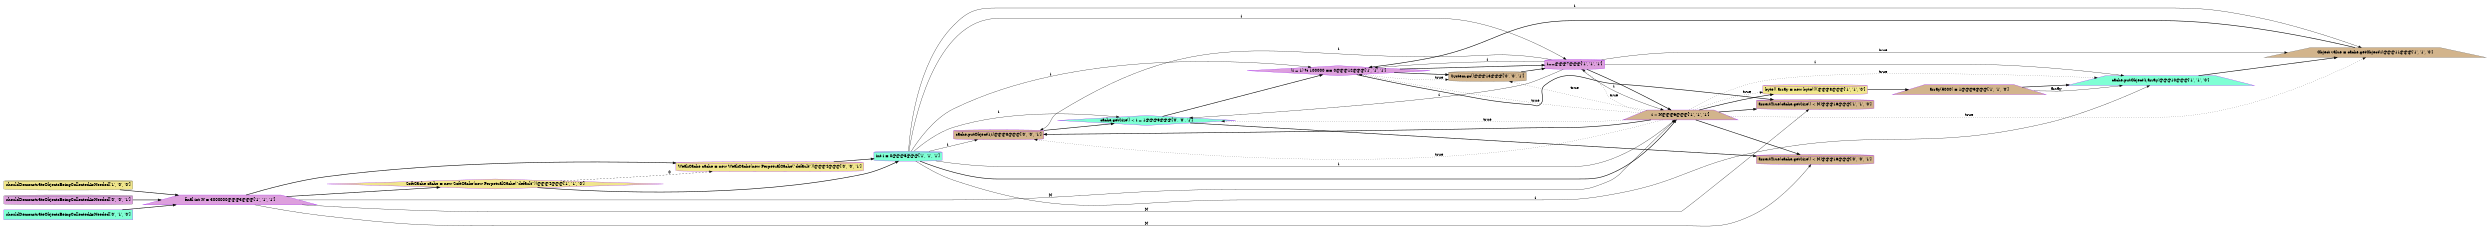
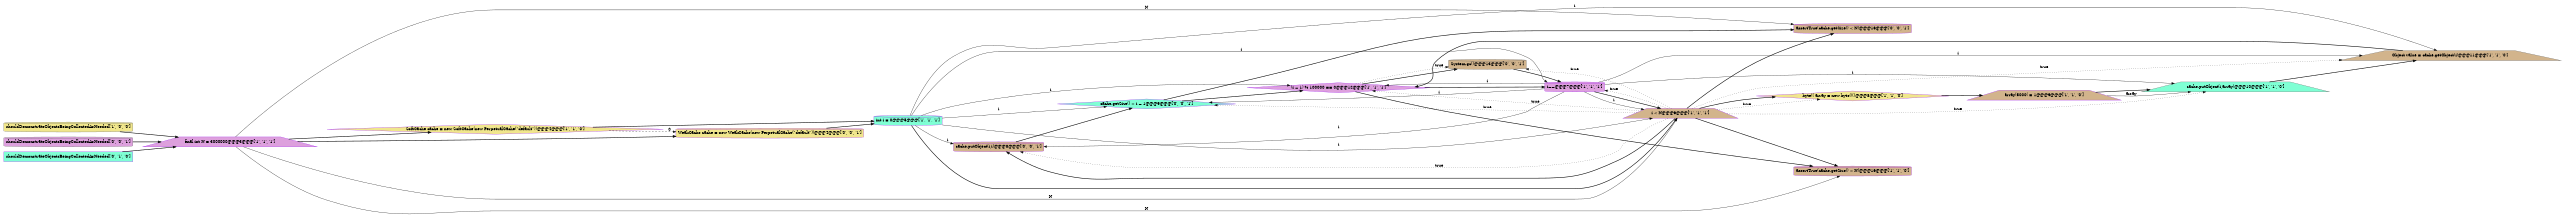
(1883, 50) -> (1958, 53)
(2161, 81) -> (2235, 87)
(1815, 90) -> (1853, 96)
(1535, 200) -> none
